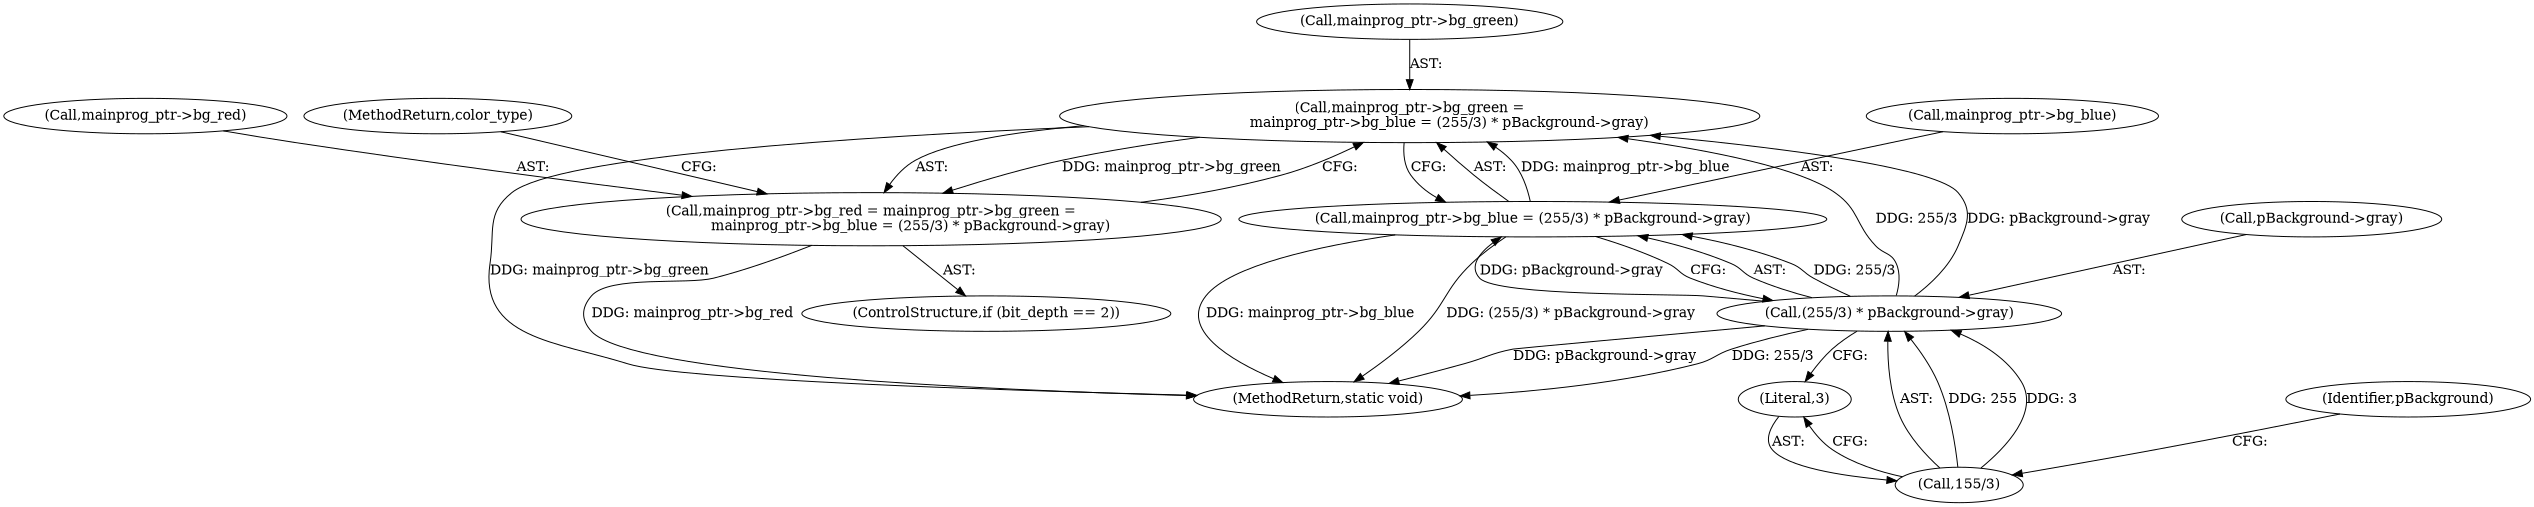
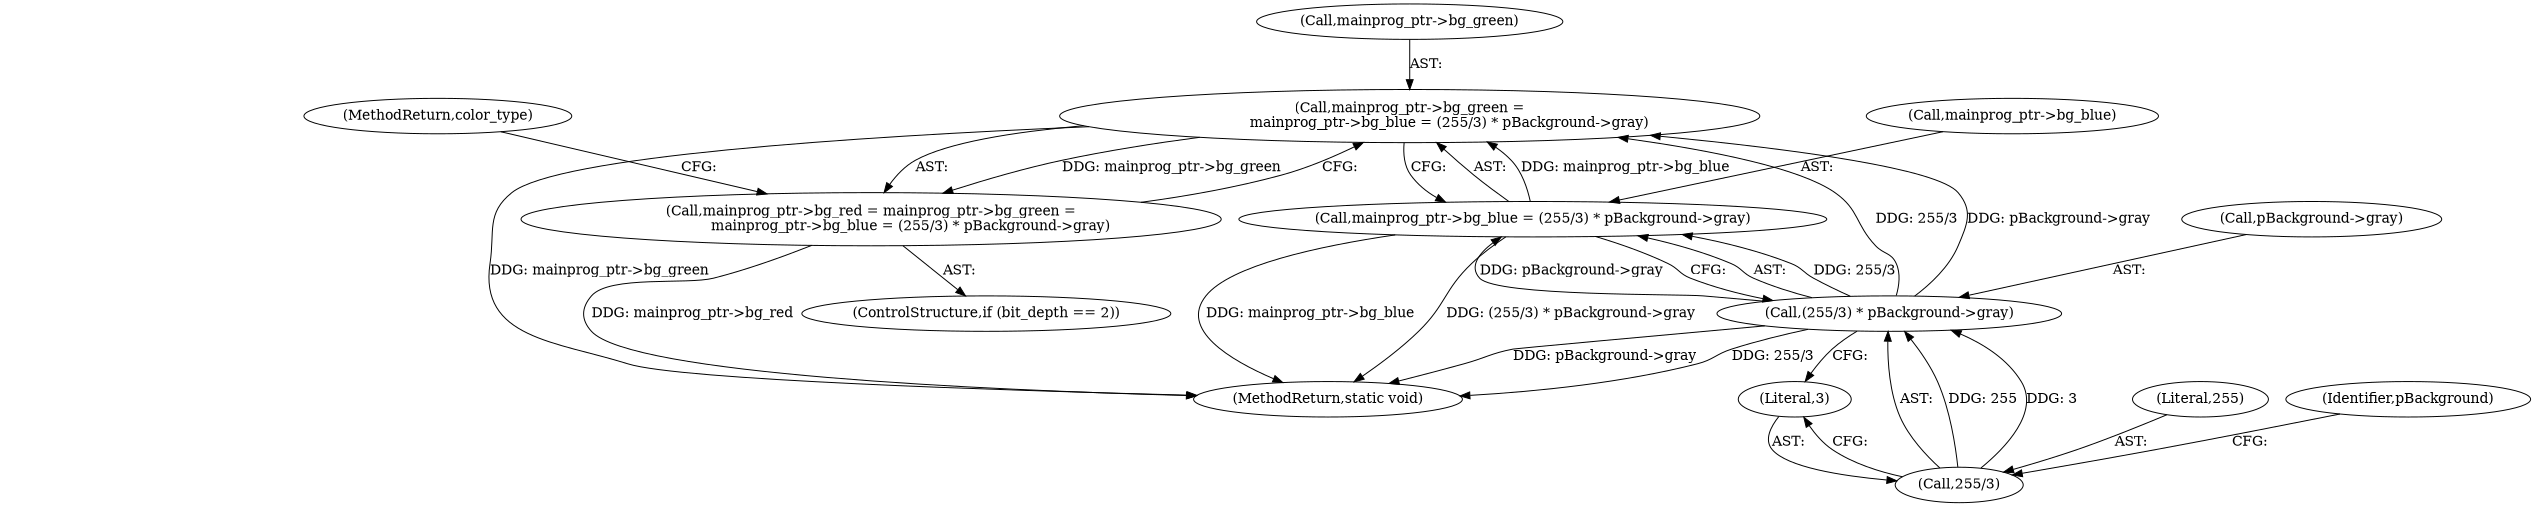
(145, 116) -> none
none -> (2200, 399)
(1959, 485) -> (1959, 485)
